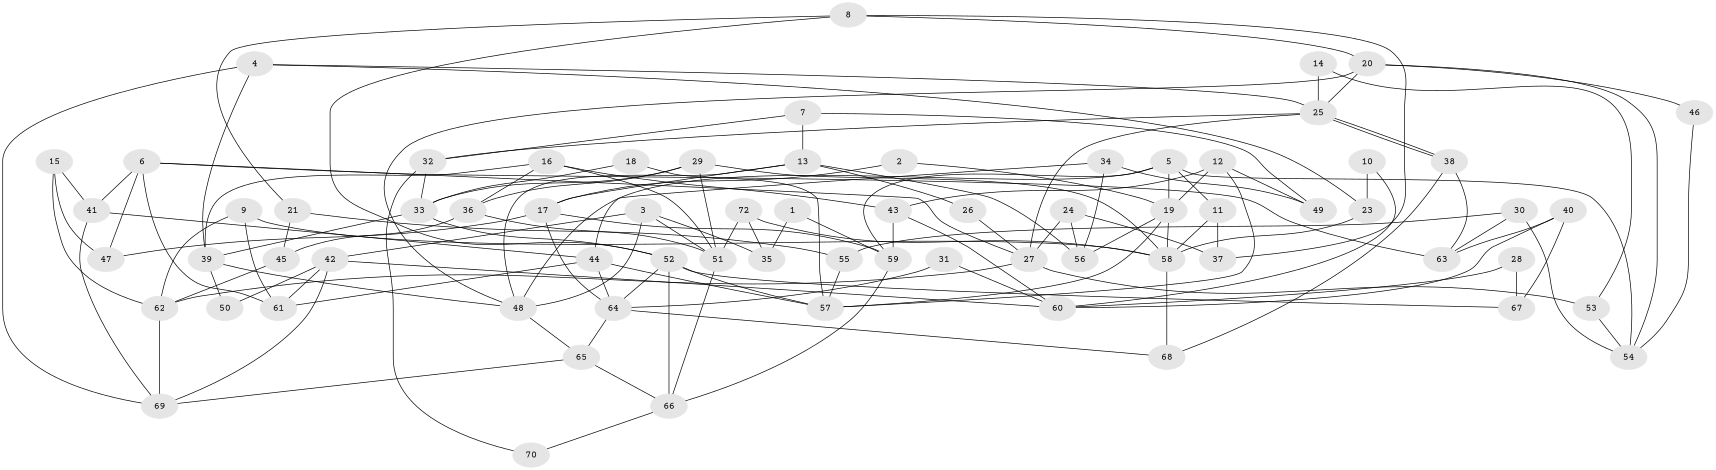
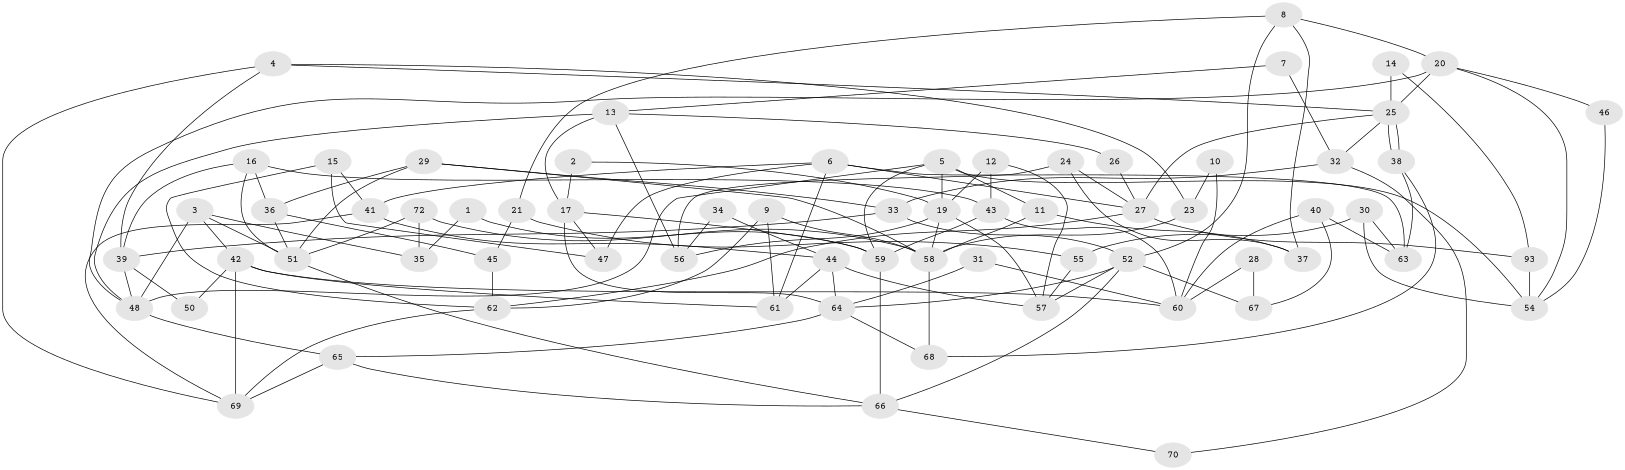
(631, 162) -> none
(1318, 211) -> none
(1591, 308) -> (1529, 259)
